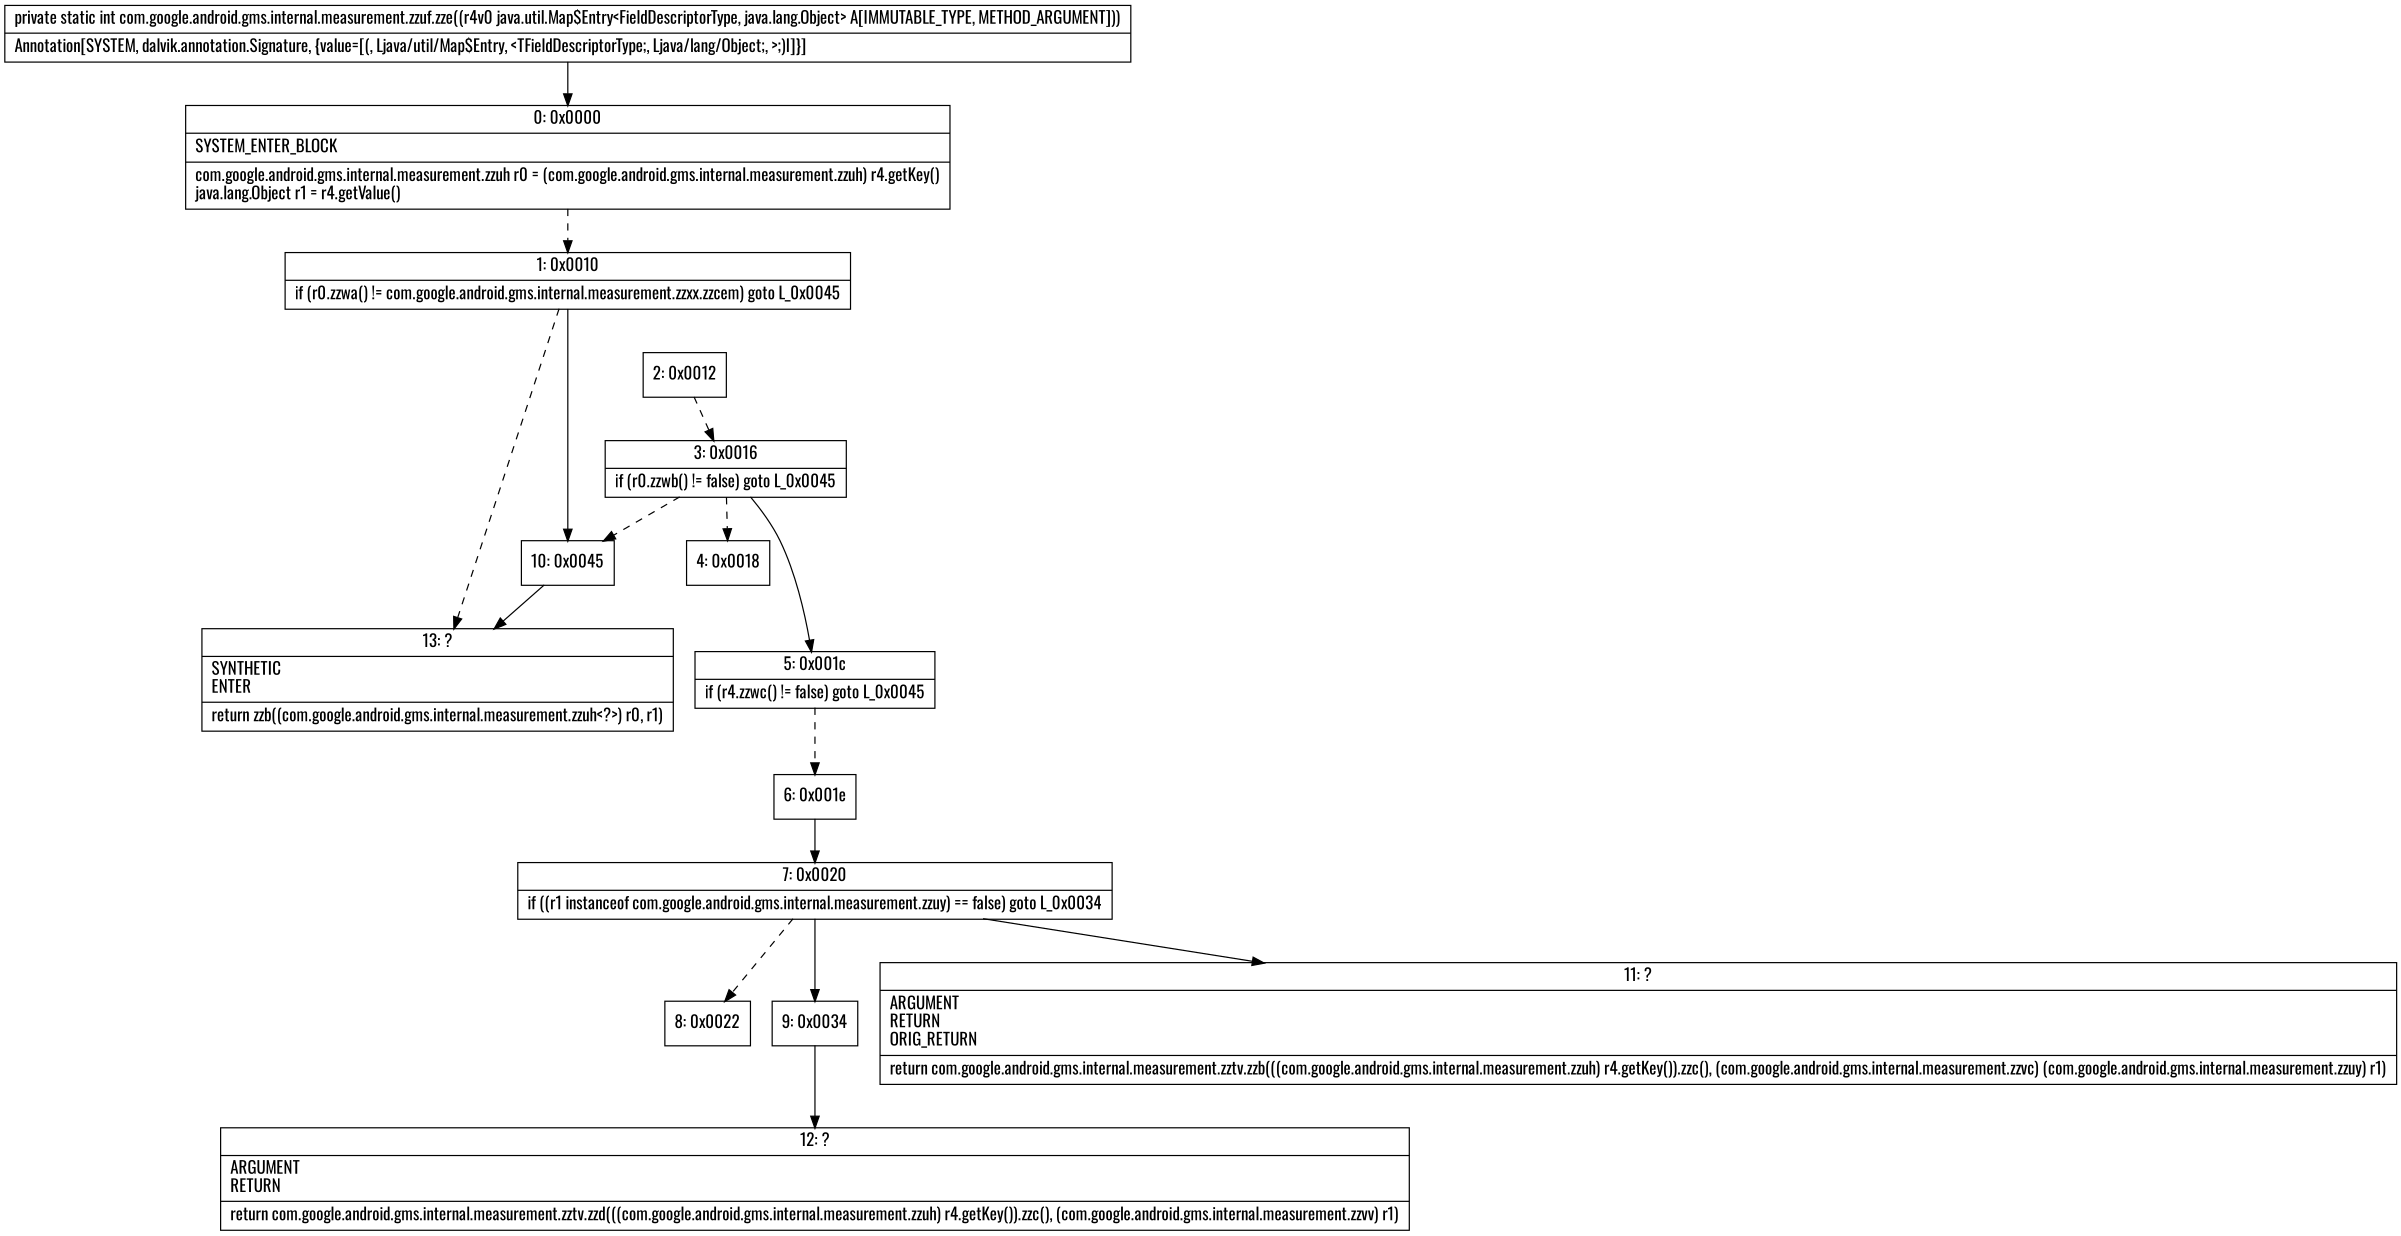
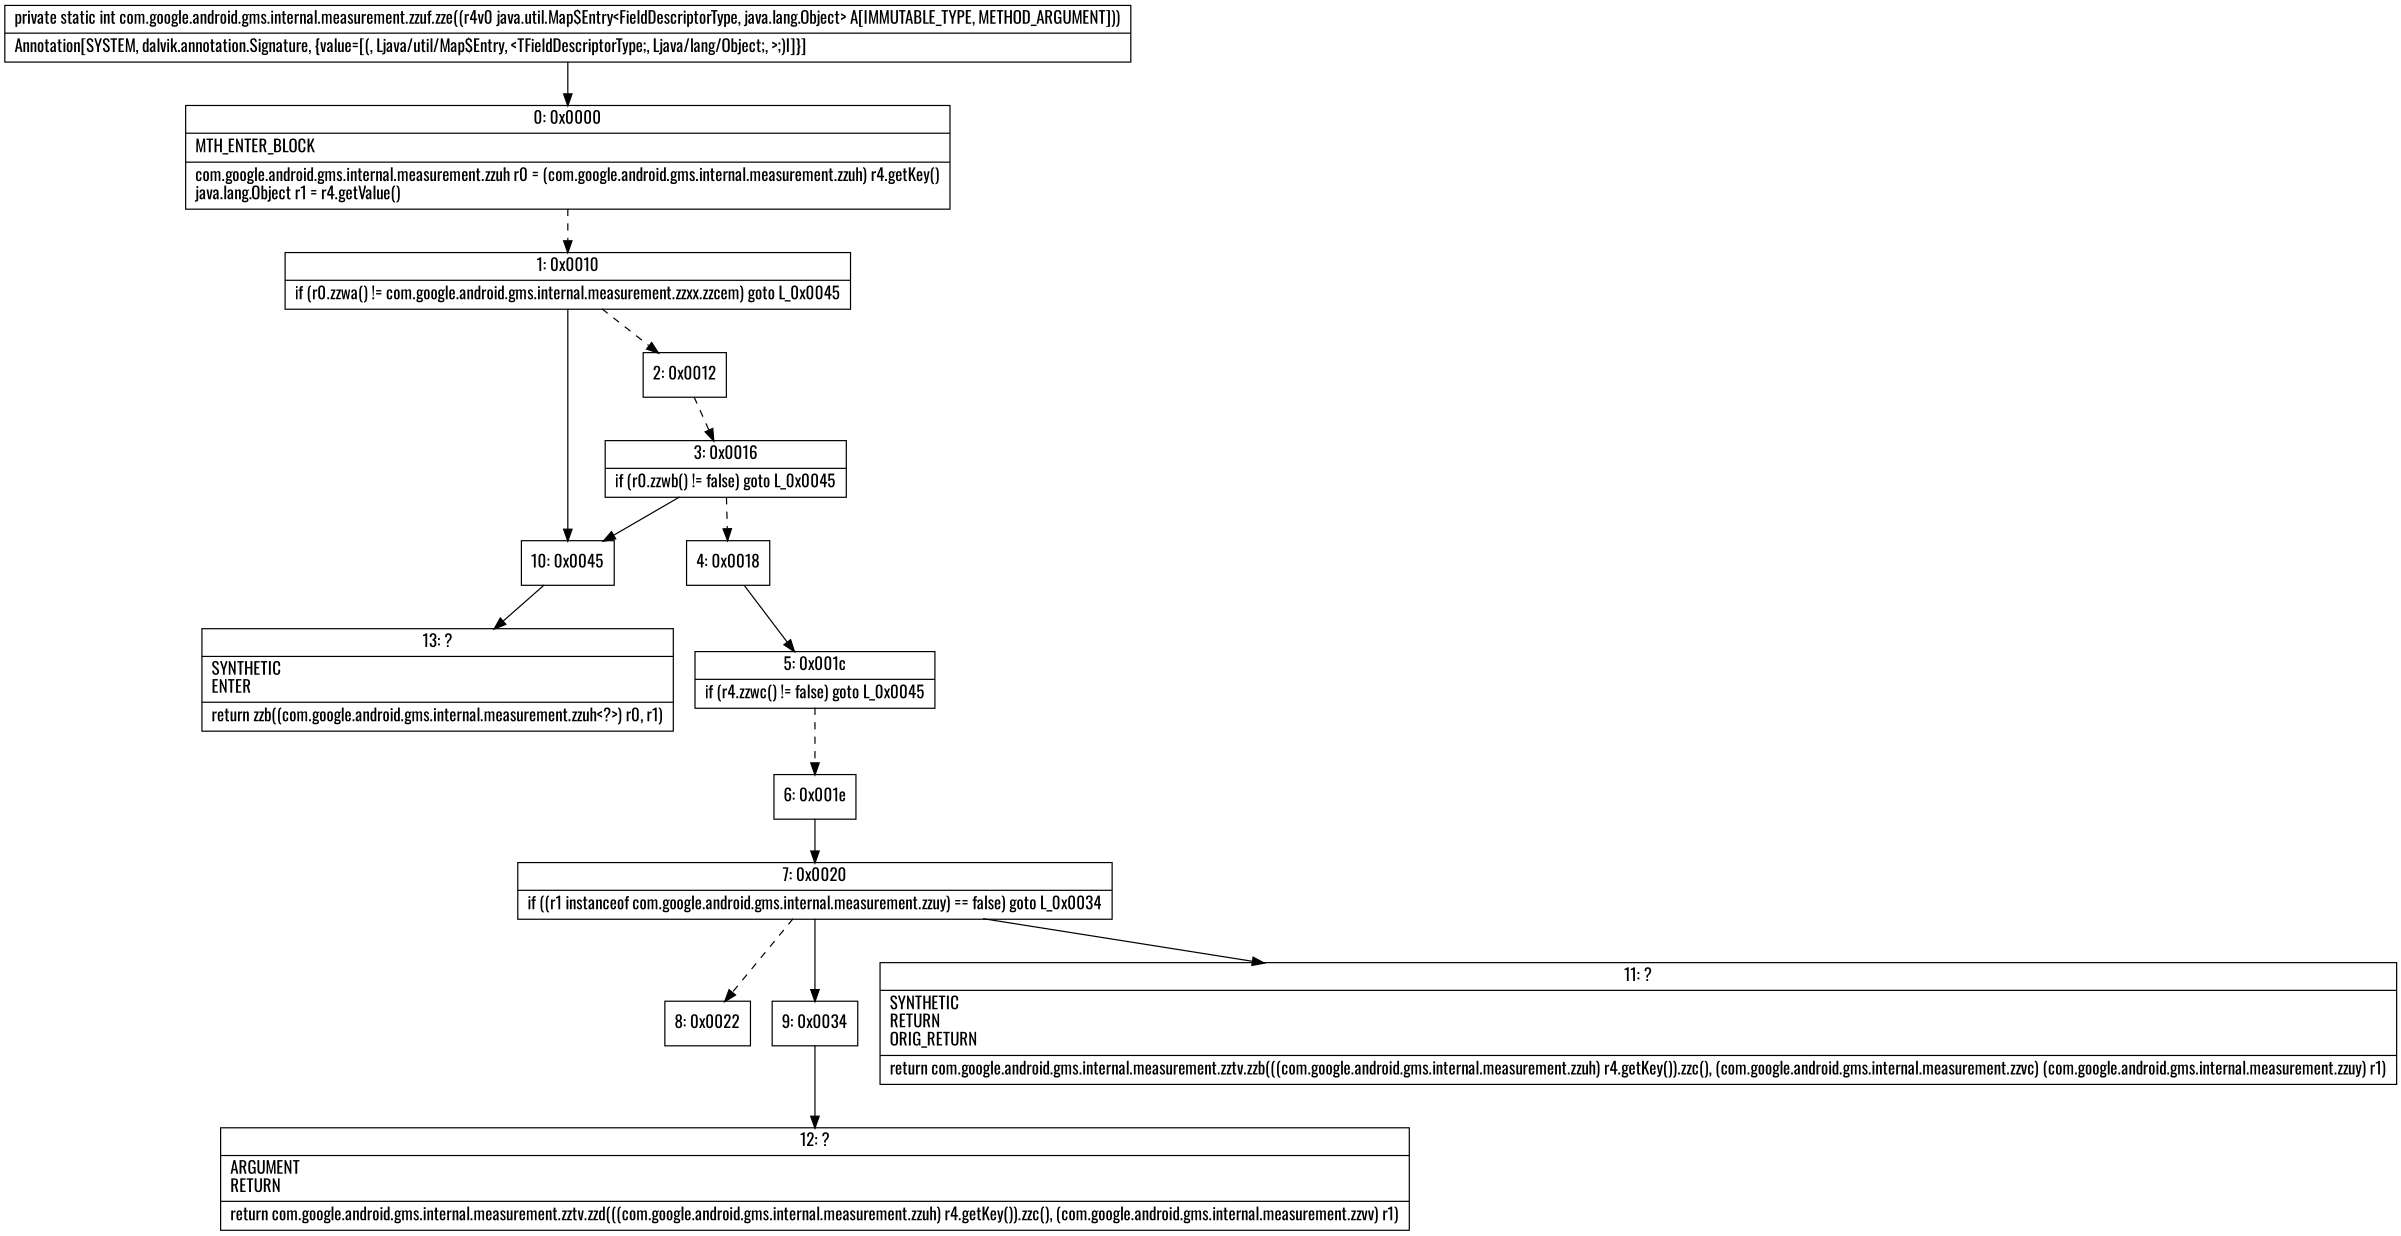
(266, 147) -> (256, 147)
(508, 463) -> (625, 327)
(647, 516) -> (647, 516)
(790, 564) -> (766, 613)
(925, 1004) -> (925, 1004)
